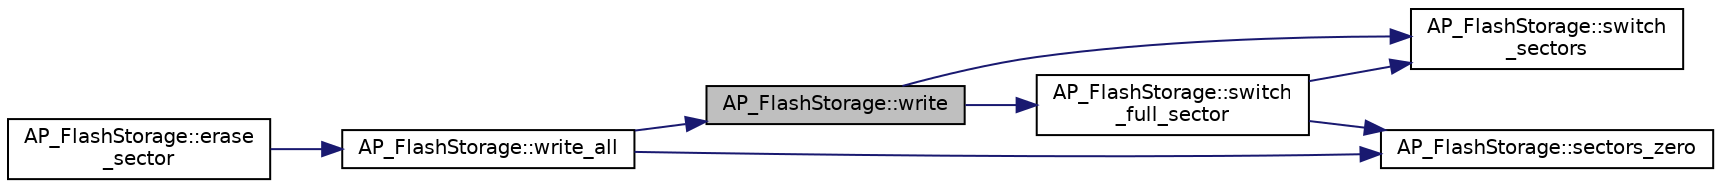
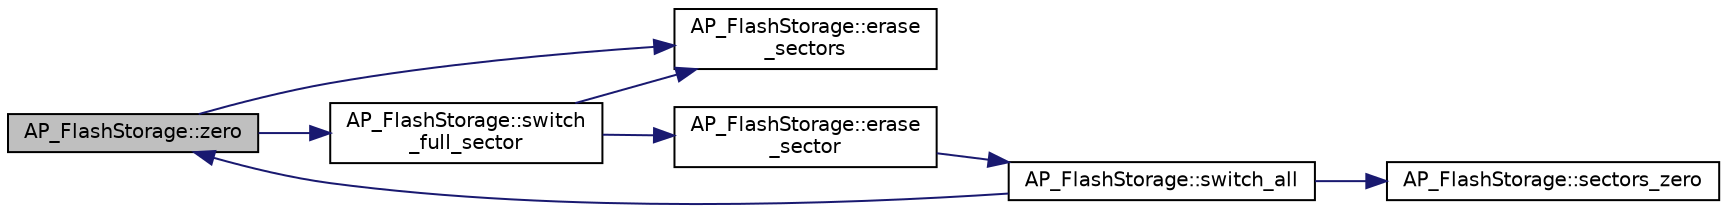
(1547, 39) -> (806, 39)
(836, 105) -> (133, 133)
(1337, 124) -> (628, 135)
(488, 149) -> (1162, 181)
